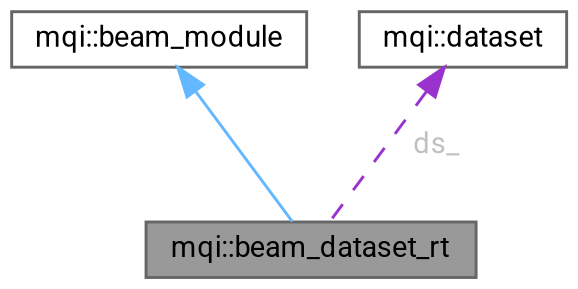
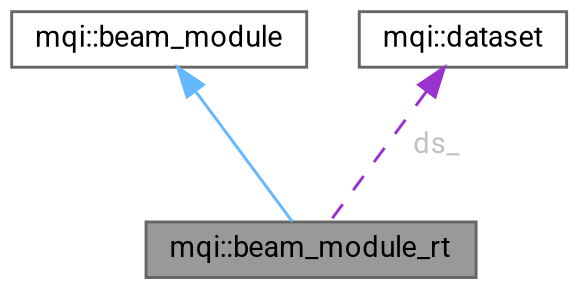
(311, 250) -> (311, 250)
